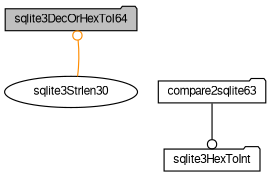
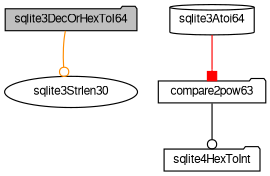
none -> (212, 20)
(79, 58) -> (63, 49)
(212, 92) -> (212, 92)
(212, 160) -> (212, 160)
